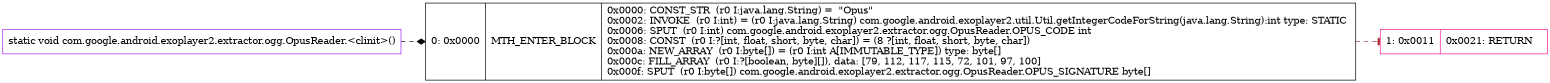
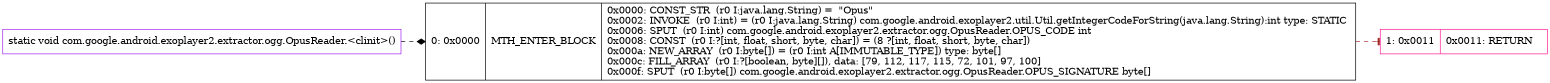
(1494, 41) -> (1494, 41)
